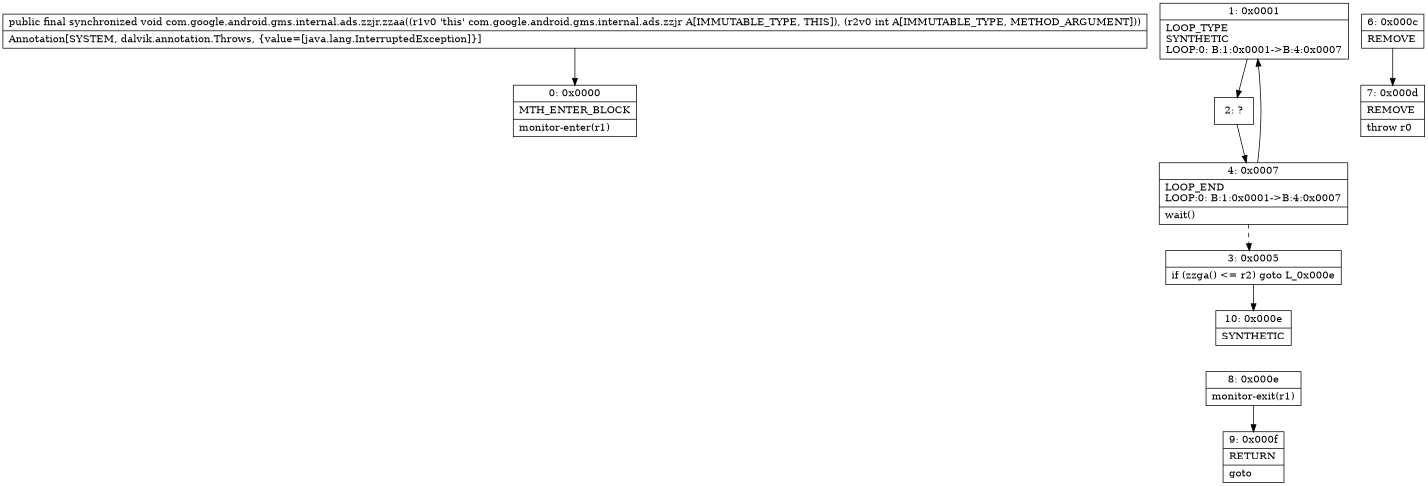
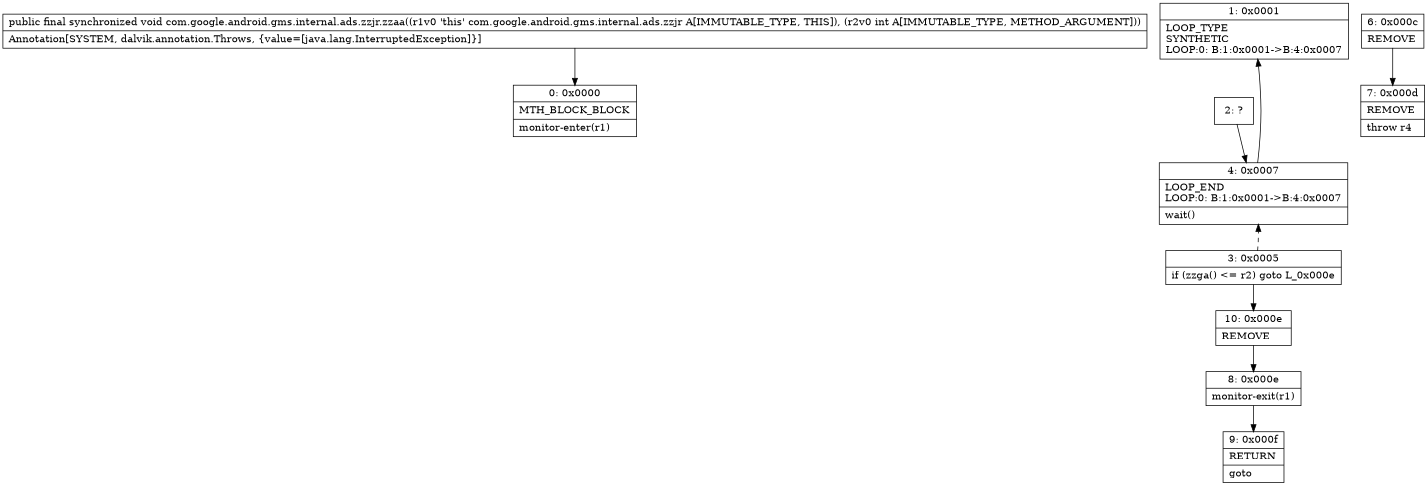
(1243, 75) -> none
(575, 110) -> (575, 110)
(1389, 128) -> (1389, 128)
(1249, 234) -> (1258, 241)
(1254, 336) -> (1246, 336)
none -> (1254, 355)
